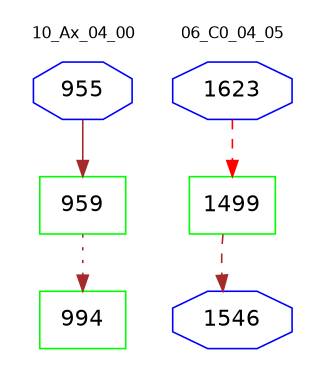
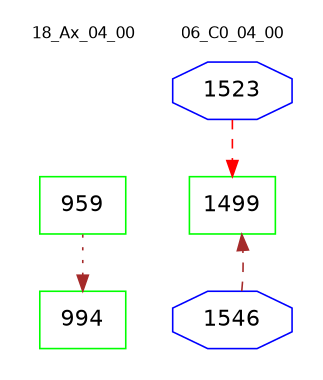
(84, 34) -> (84, 34)
(232, 34) -> (232, 34)
(83, 91) -> none
(232, 91) -> (232, 91)
(222, 255) -> (243, 271)
